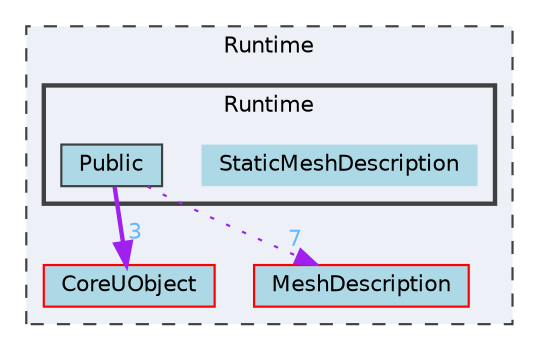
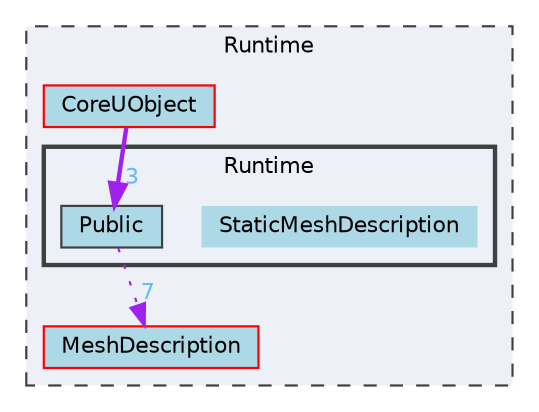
(119, 218) -> (121, 161)
